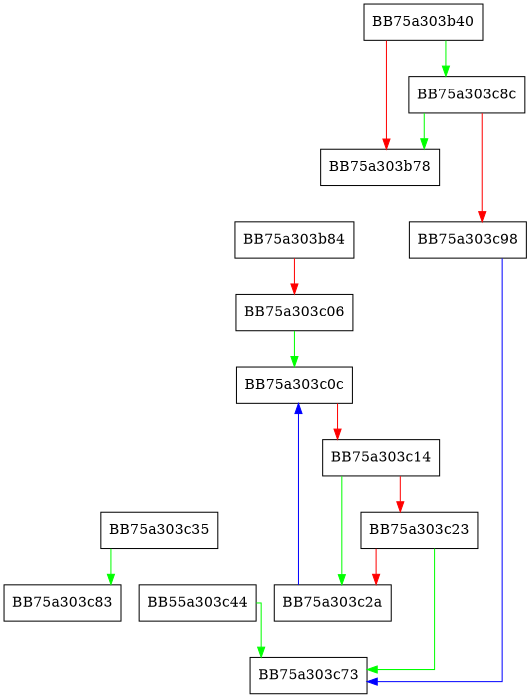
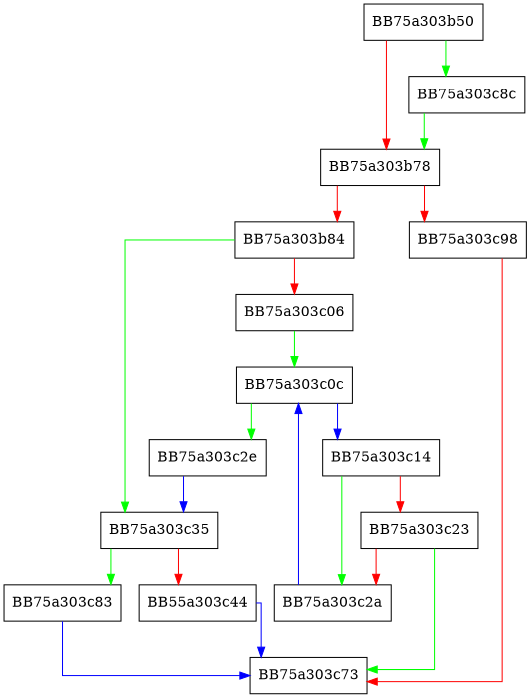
(424, 22) -> (424, 22)
(482, 162) -> (425, 199)
none -> (337, 199)
none -> (125, 316)
(338, 416) -> (338, 416)
none -> (208, 458)
(502, 532) -> (502, 532)
none -> (178, 562)
(261, 623) -> (261, 623)
none -> (124, 676)
